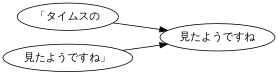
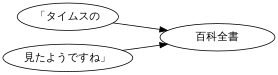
(218, 37) -> (218, 37)
